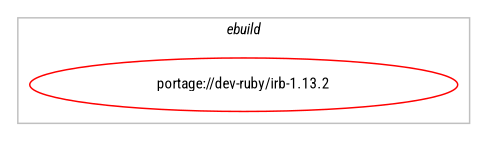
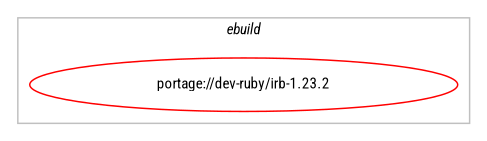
(244, 85) -> (244, 85)
